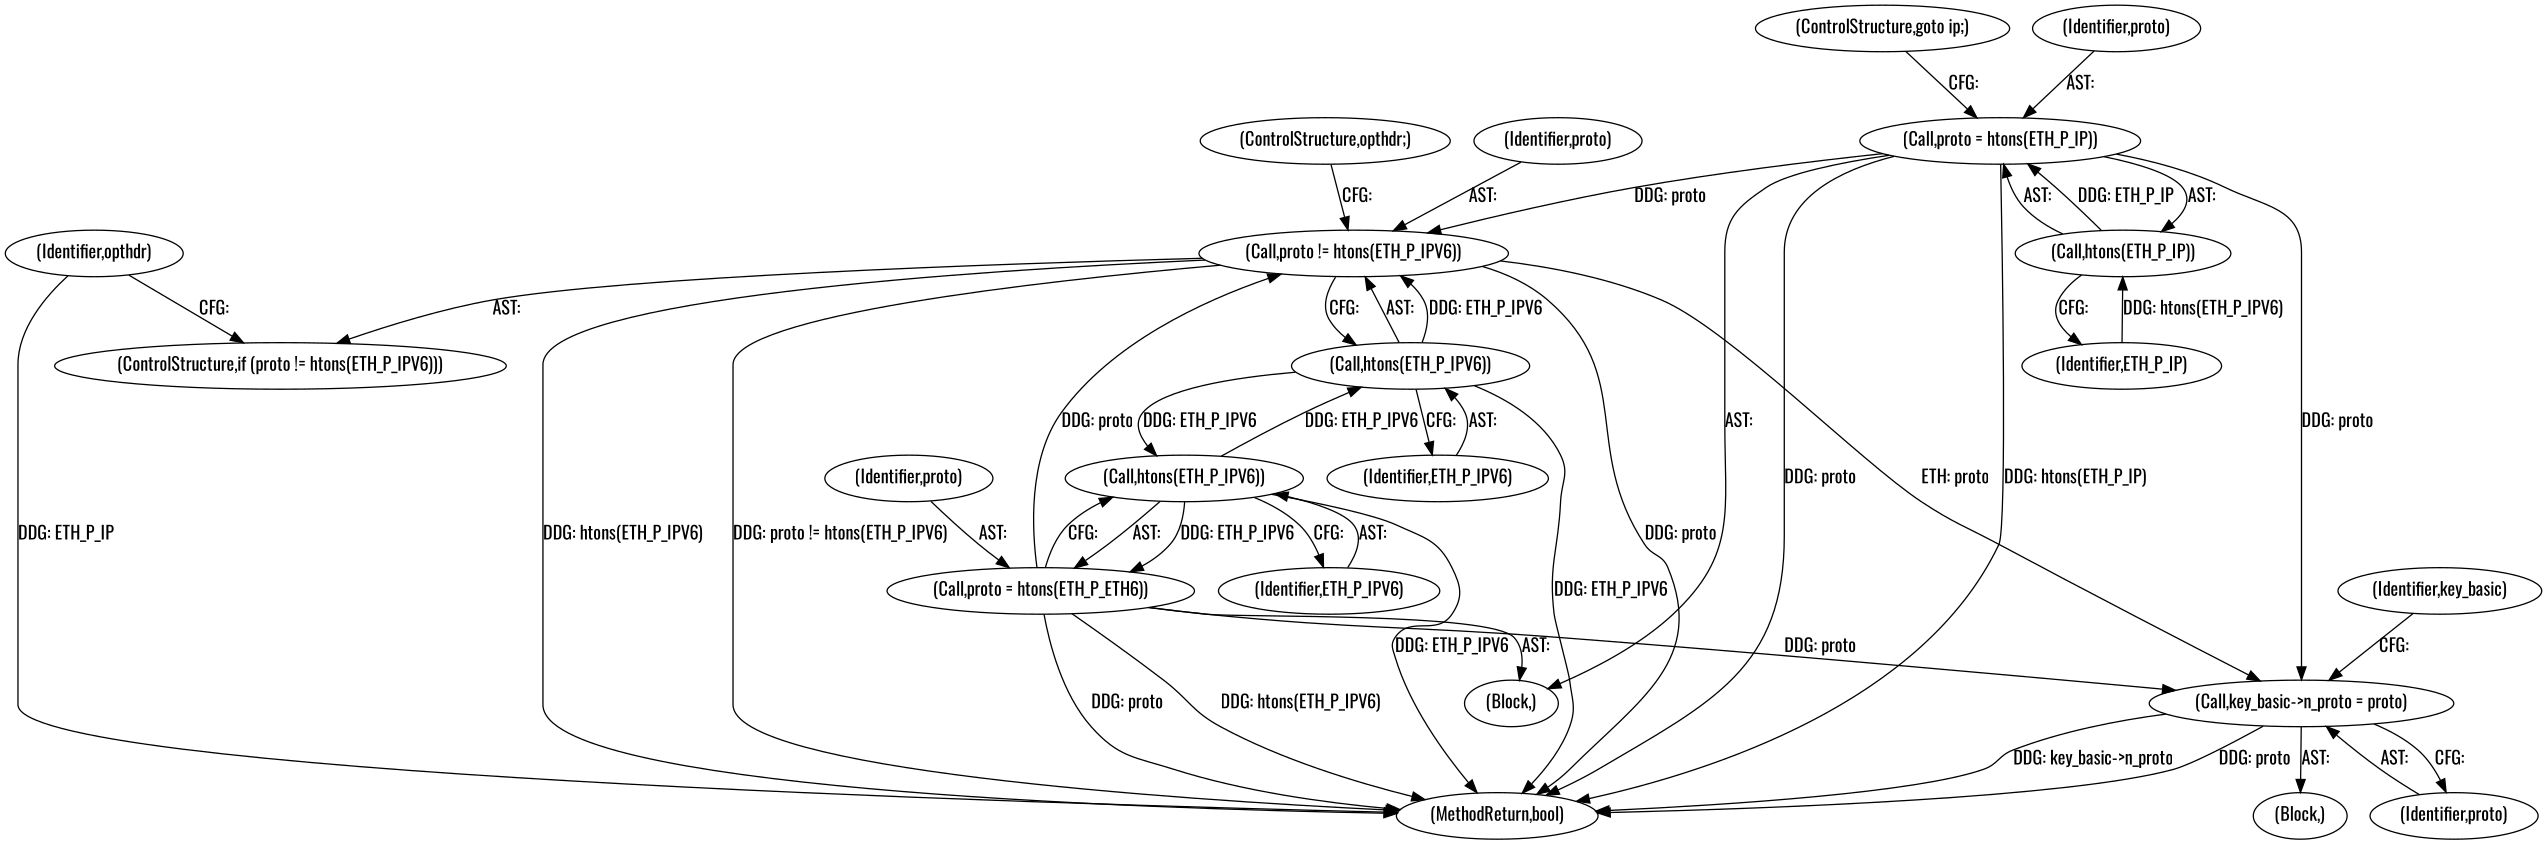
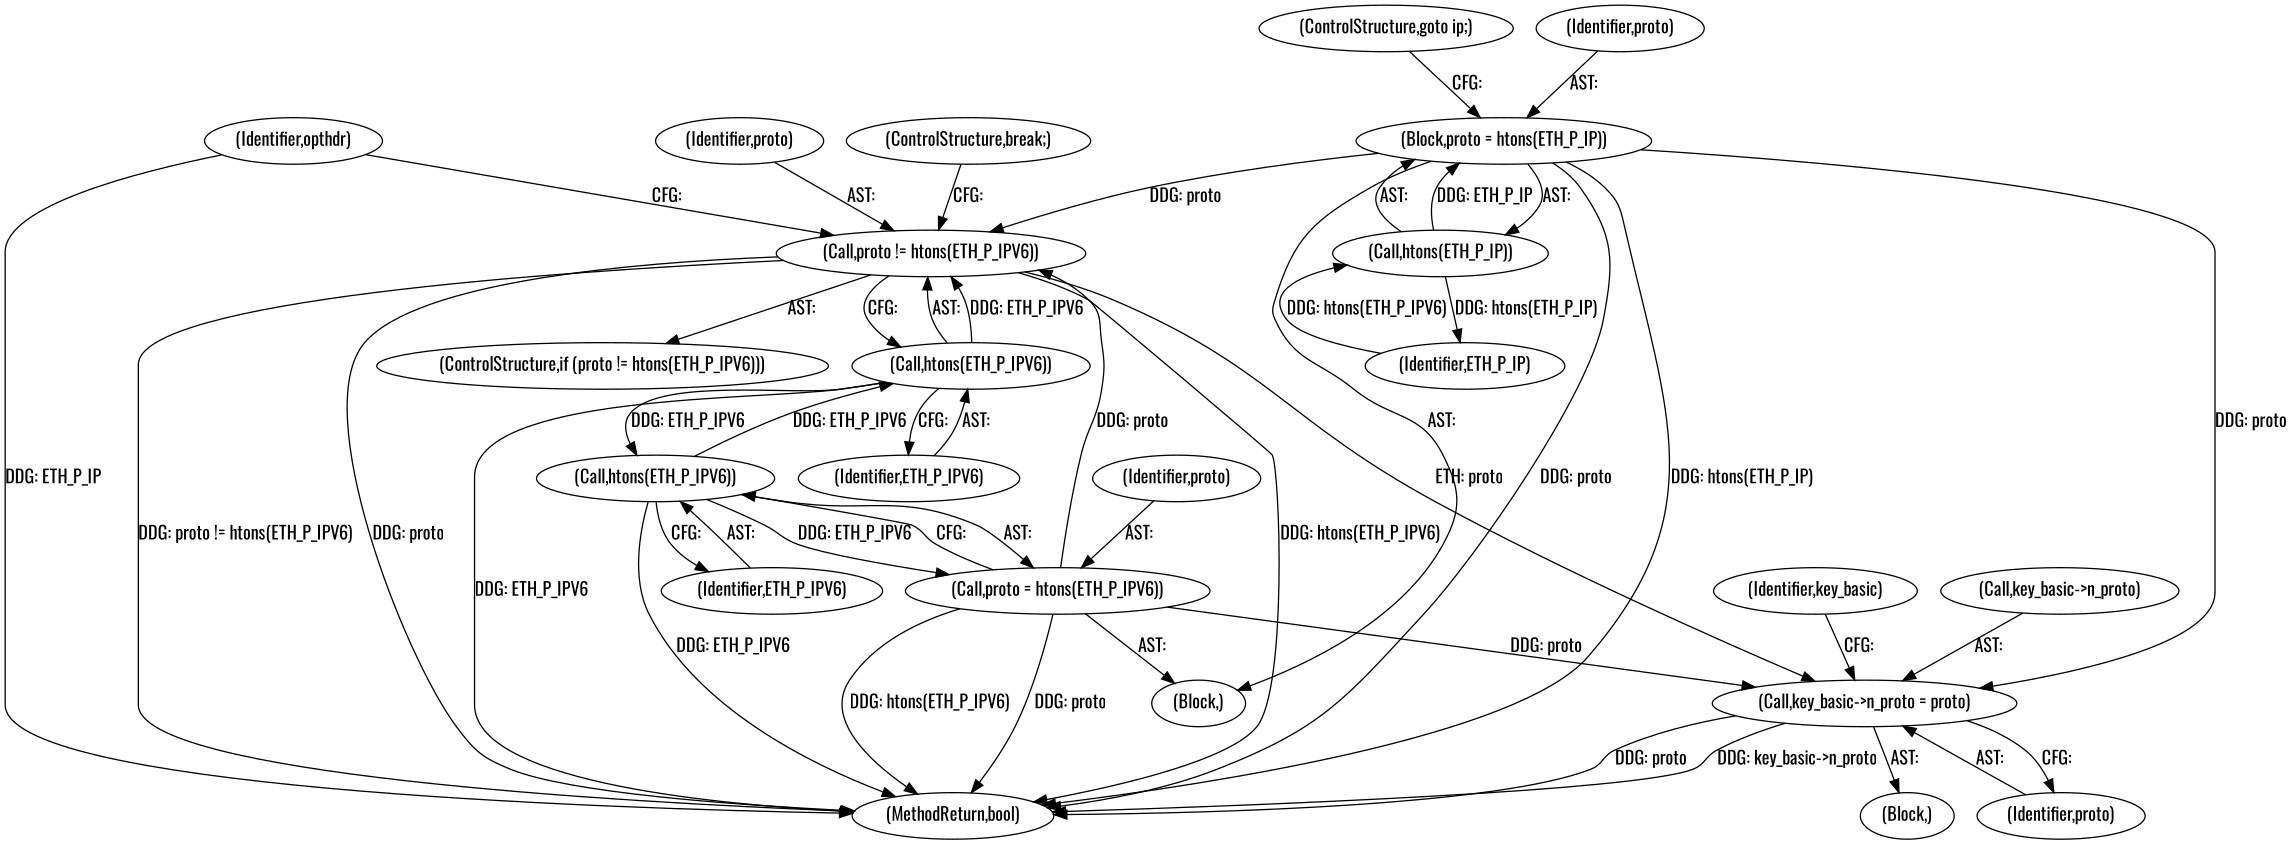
(1325, 141) -> (968, 141)
(2000, 141) -> (1504, 141)
(180, 306) -> (593, 194)
(2076, 310) -> (1526, 310)
(1041, 591) -> (1058, 591)
none -> (2060, 591)
